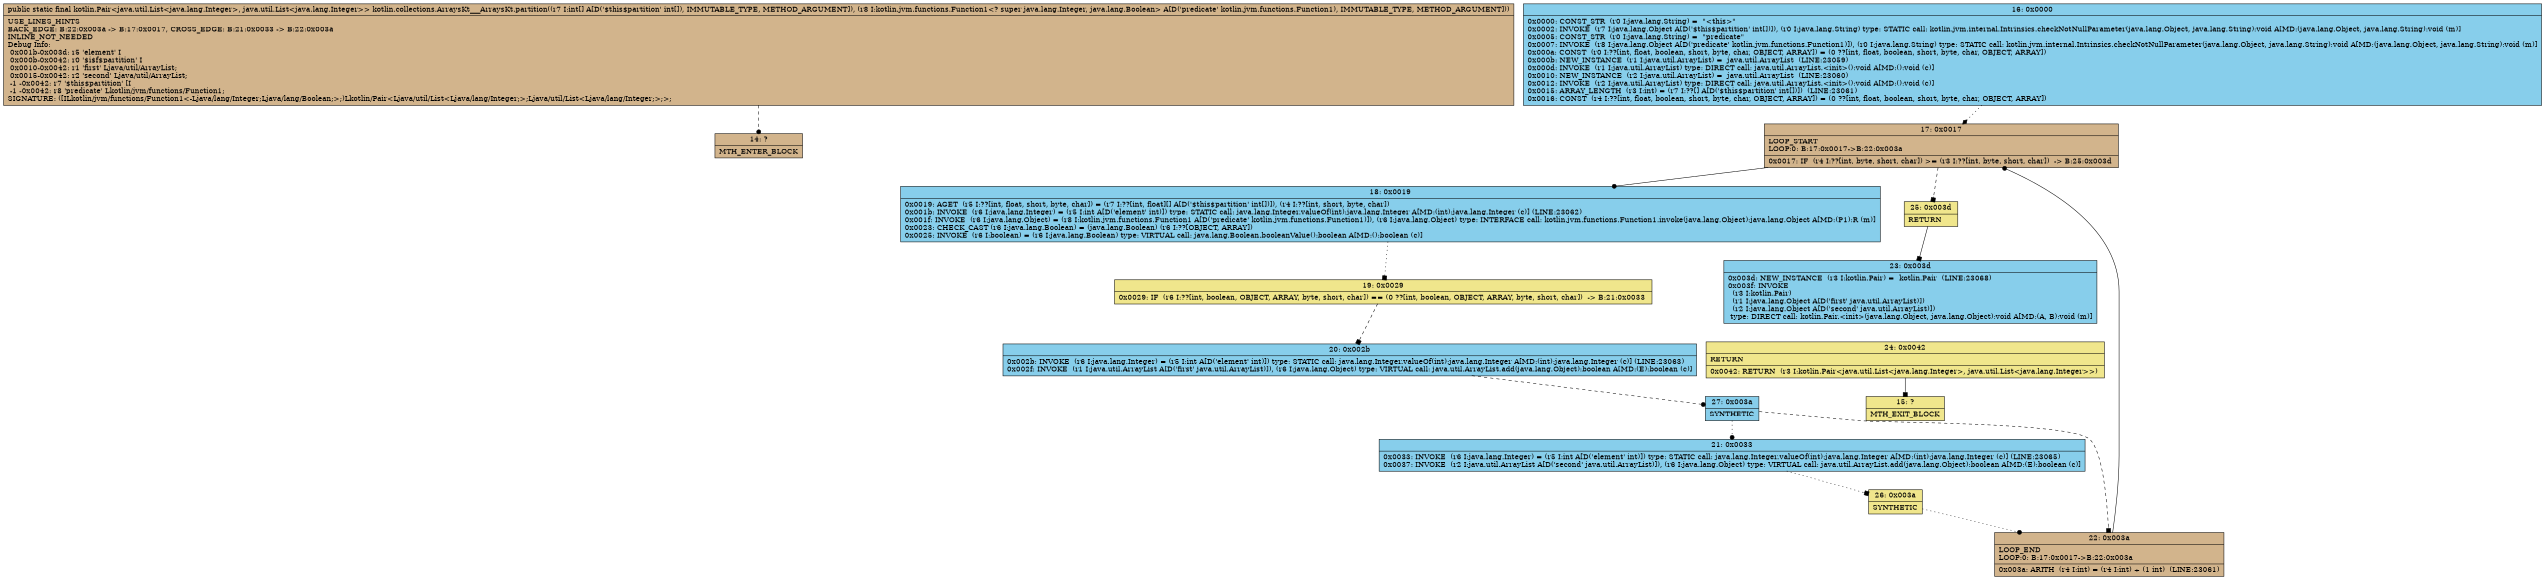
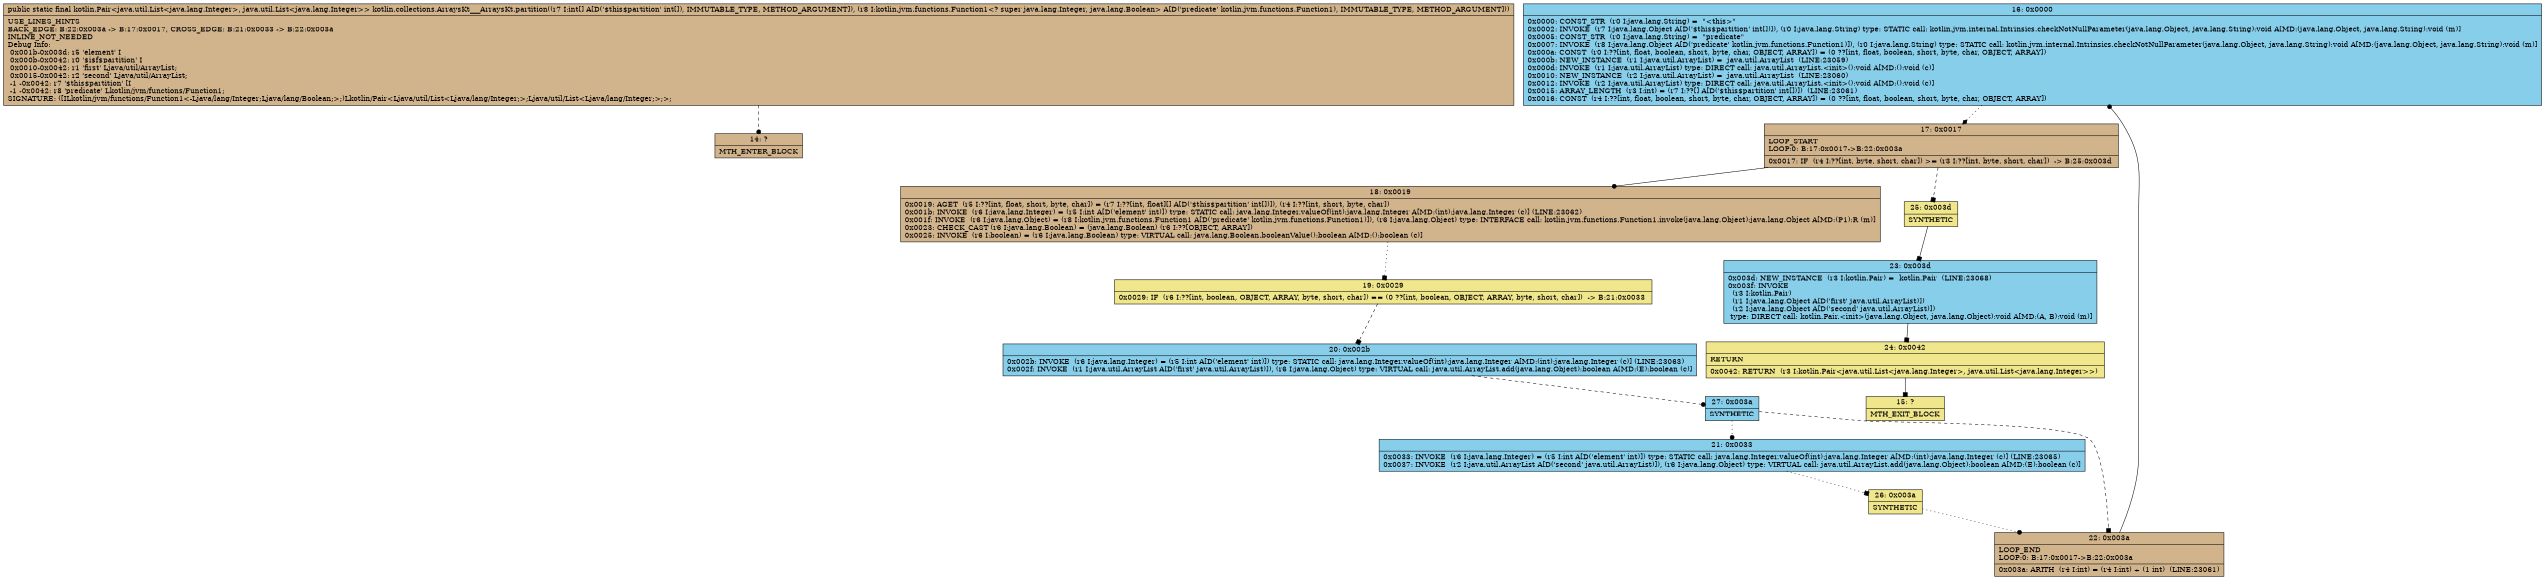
(1390, 214) -> (1390, 214)
(1925, 220) -> (1931, 220)
(2119, 325) -> (2139, 318)
none -> (1907, 330)
